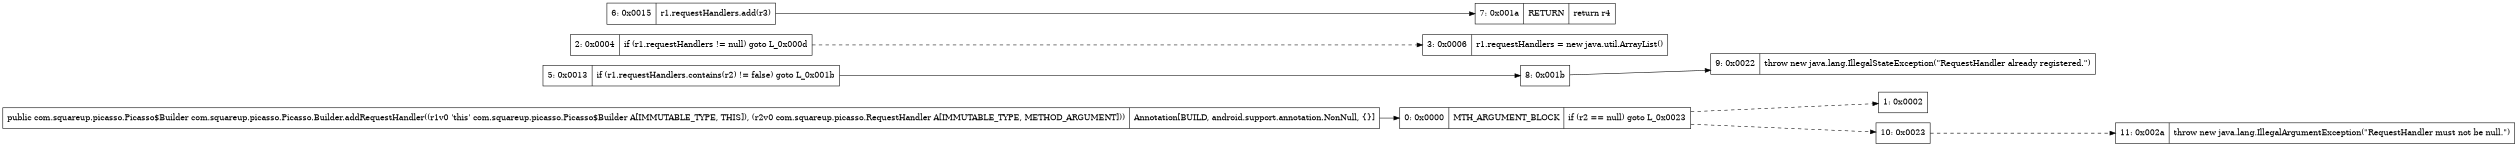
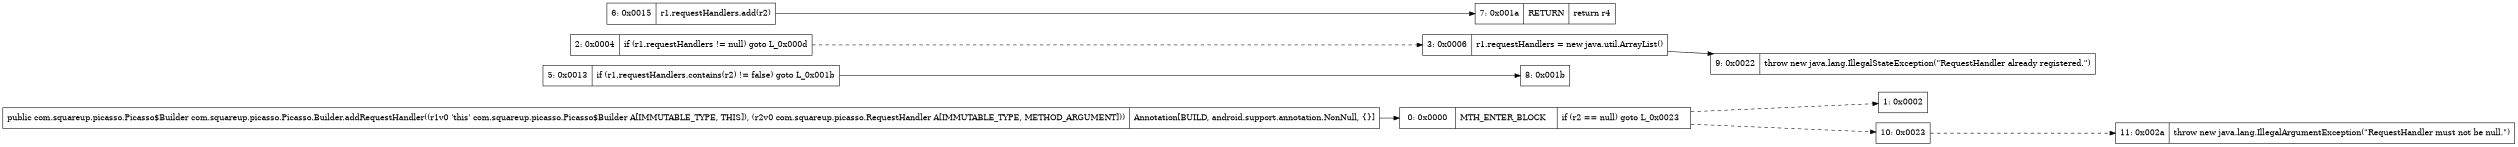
(716, 13) -> (716, 13)
(1638, 73) -> (1688, 53)
(1506, 118) -> (1503, 118)
